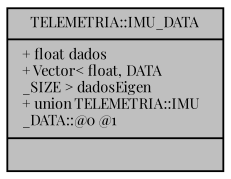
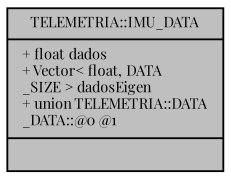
(111, 104) -> (115, 104)
